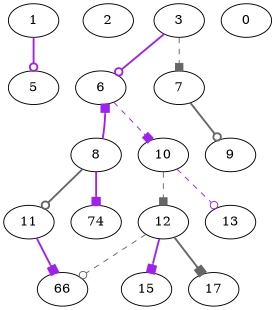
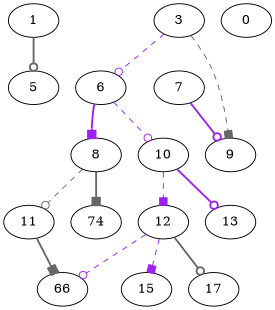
(108, 21) -> none
(34, 50) -> (34, 50)
(179, 50) -> (216, 79)
(143, 52) -> (143, 52)
(129, 118) -> (129, 118)
(203, 118) -> (203, 118)
(104, 126) -> (93, 116)
(96, 184) -> (96, 184)
(163, 184) -> (163, 184)
(65, 186) -> (65, 186)
(194, 186) -> (194, 186)
(156, 251) -> (156, 251)
(44, 252) -> (44, 252)
(186, 253) -> (186, 253)
(116, 254) -> (116, 254)
